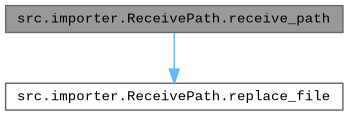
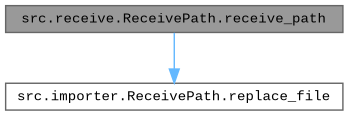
(174, 19) -> (174, 19)
